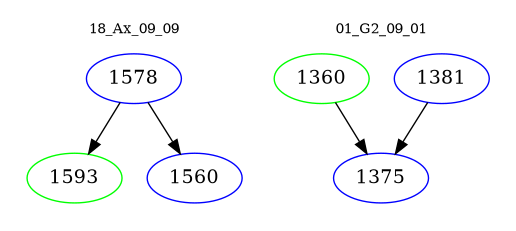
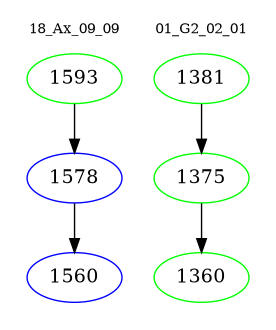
(382, 30) -> (202, 30)
(442, 79) -> (202, 79)
(108, 122) -> (75, 122)
(347, 122) -> (202, 221)
(381, 178) -> (202, 178)
